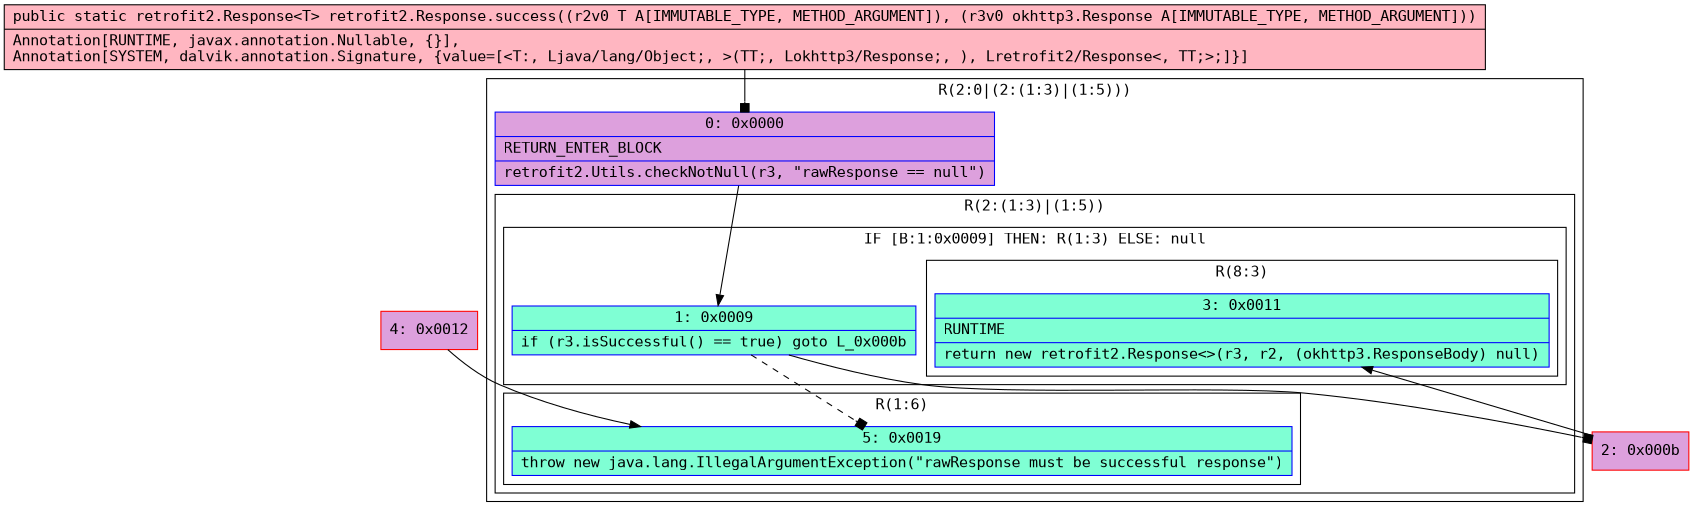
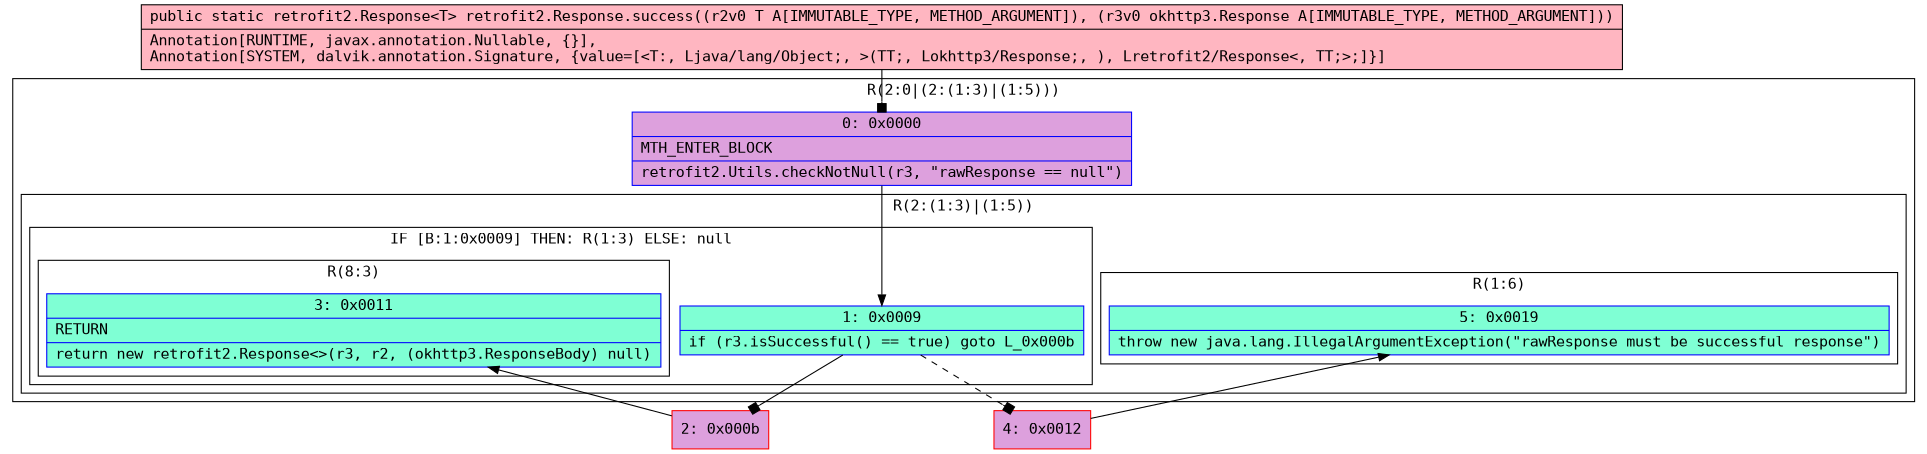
(583, 148) -> (707, 148)
(974, 330) -> (82, 330)
(788, 378) -> (958, 378)
